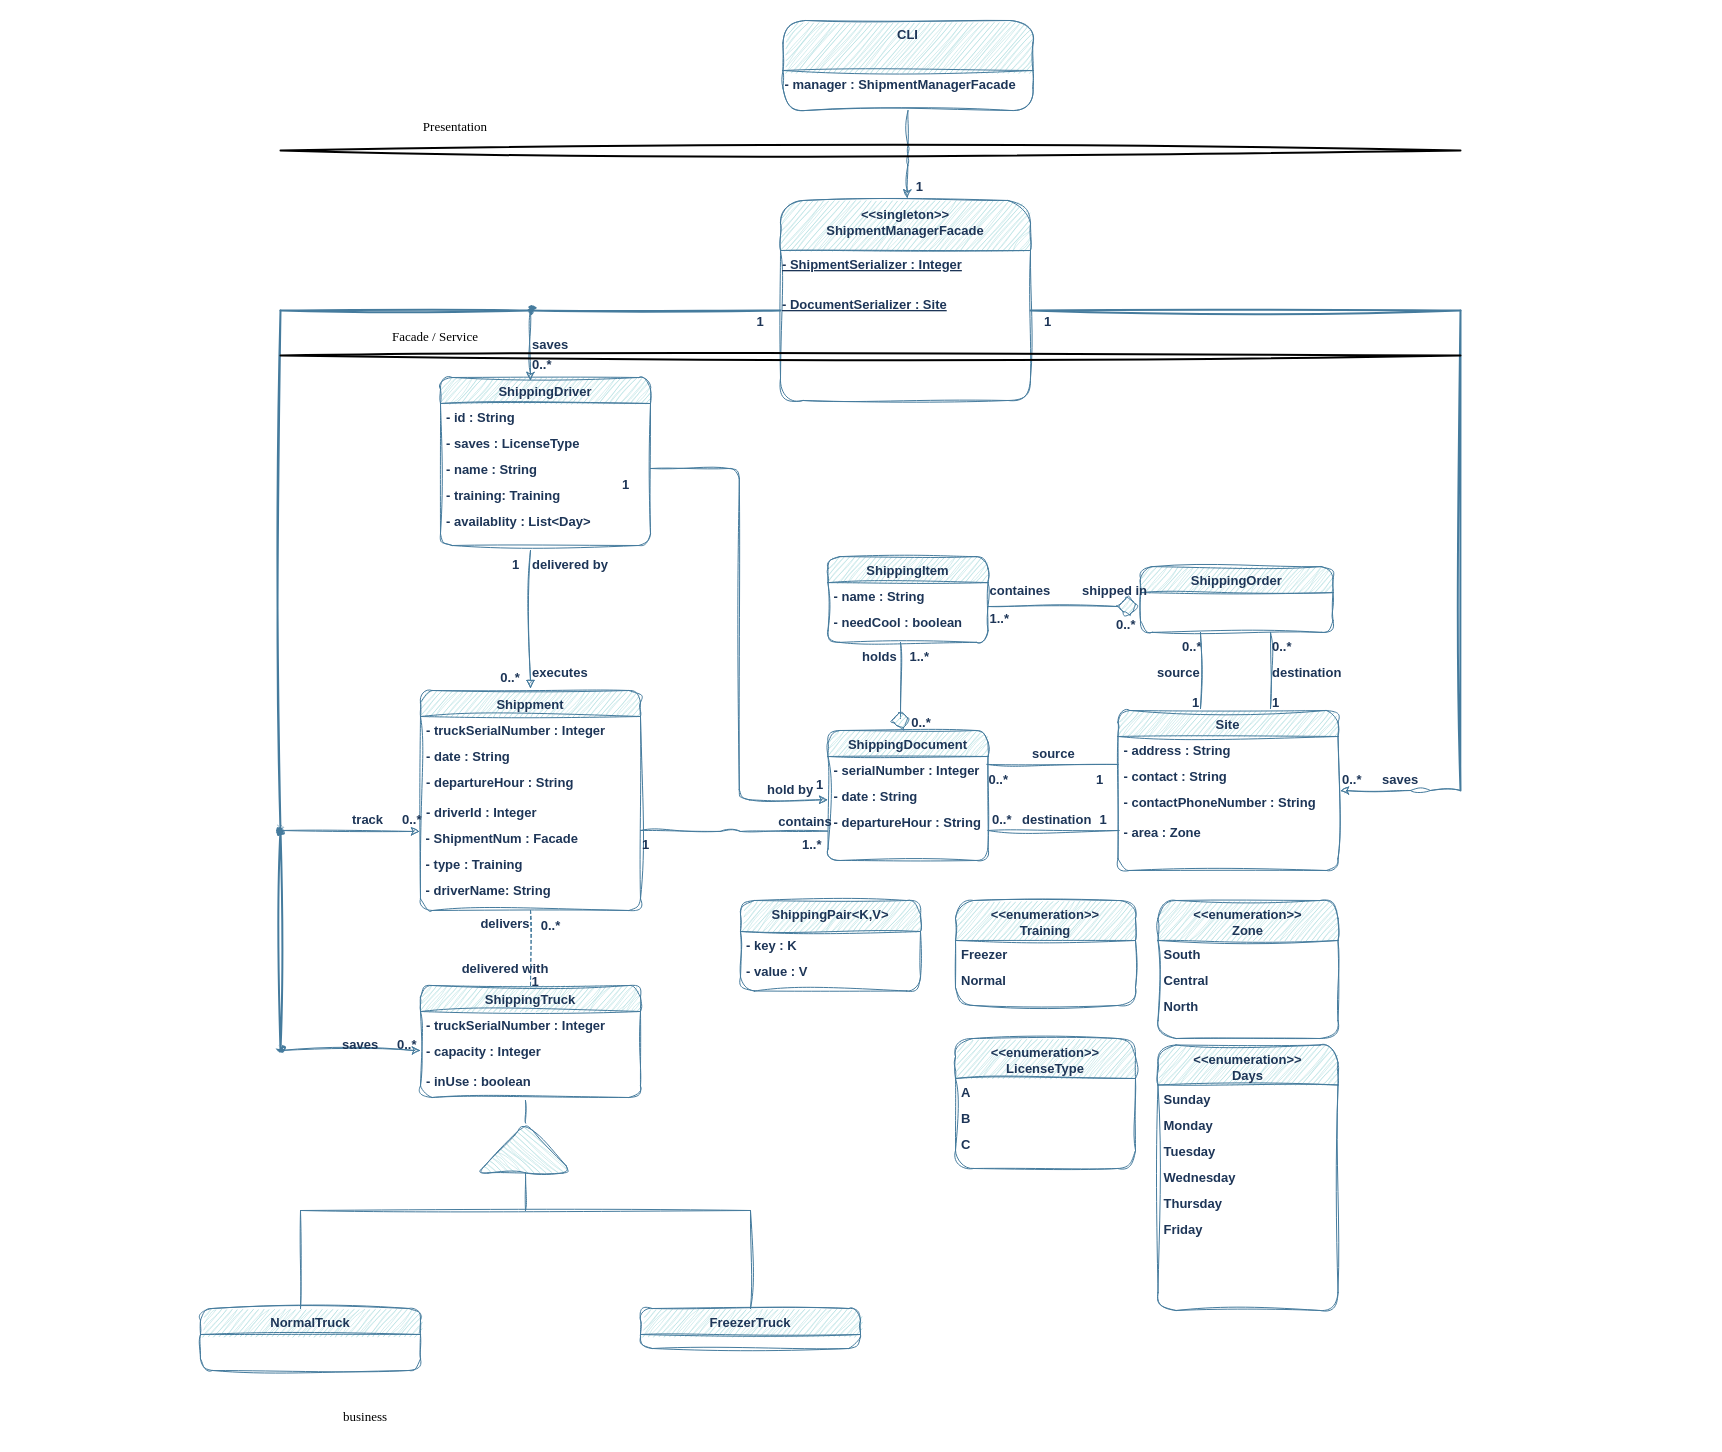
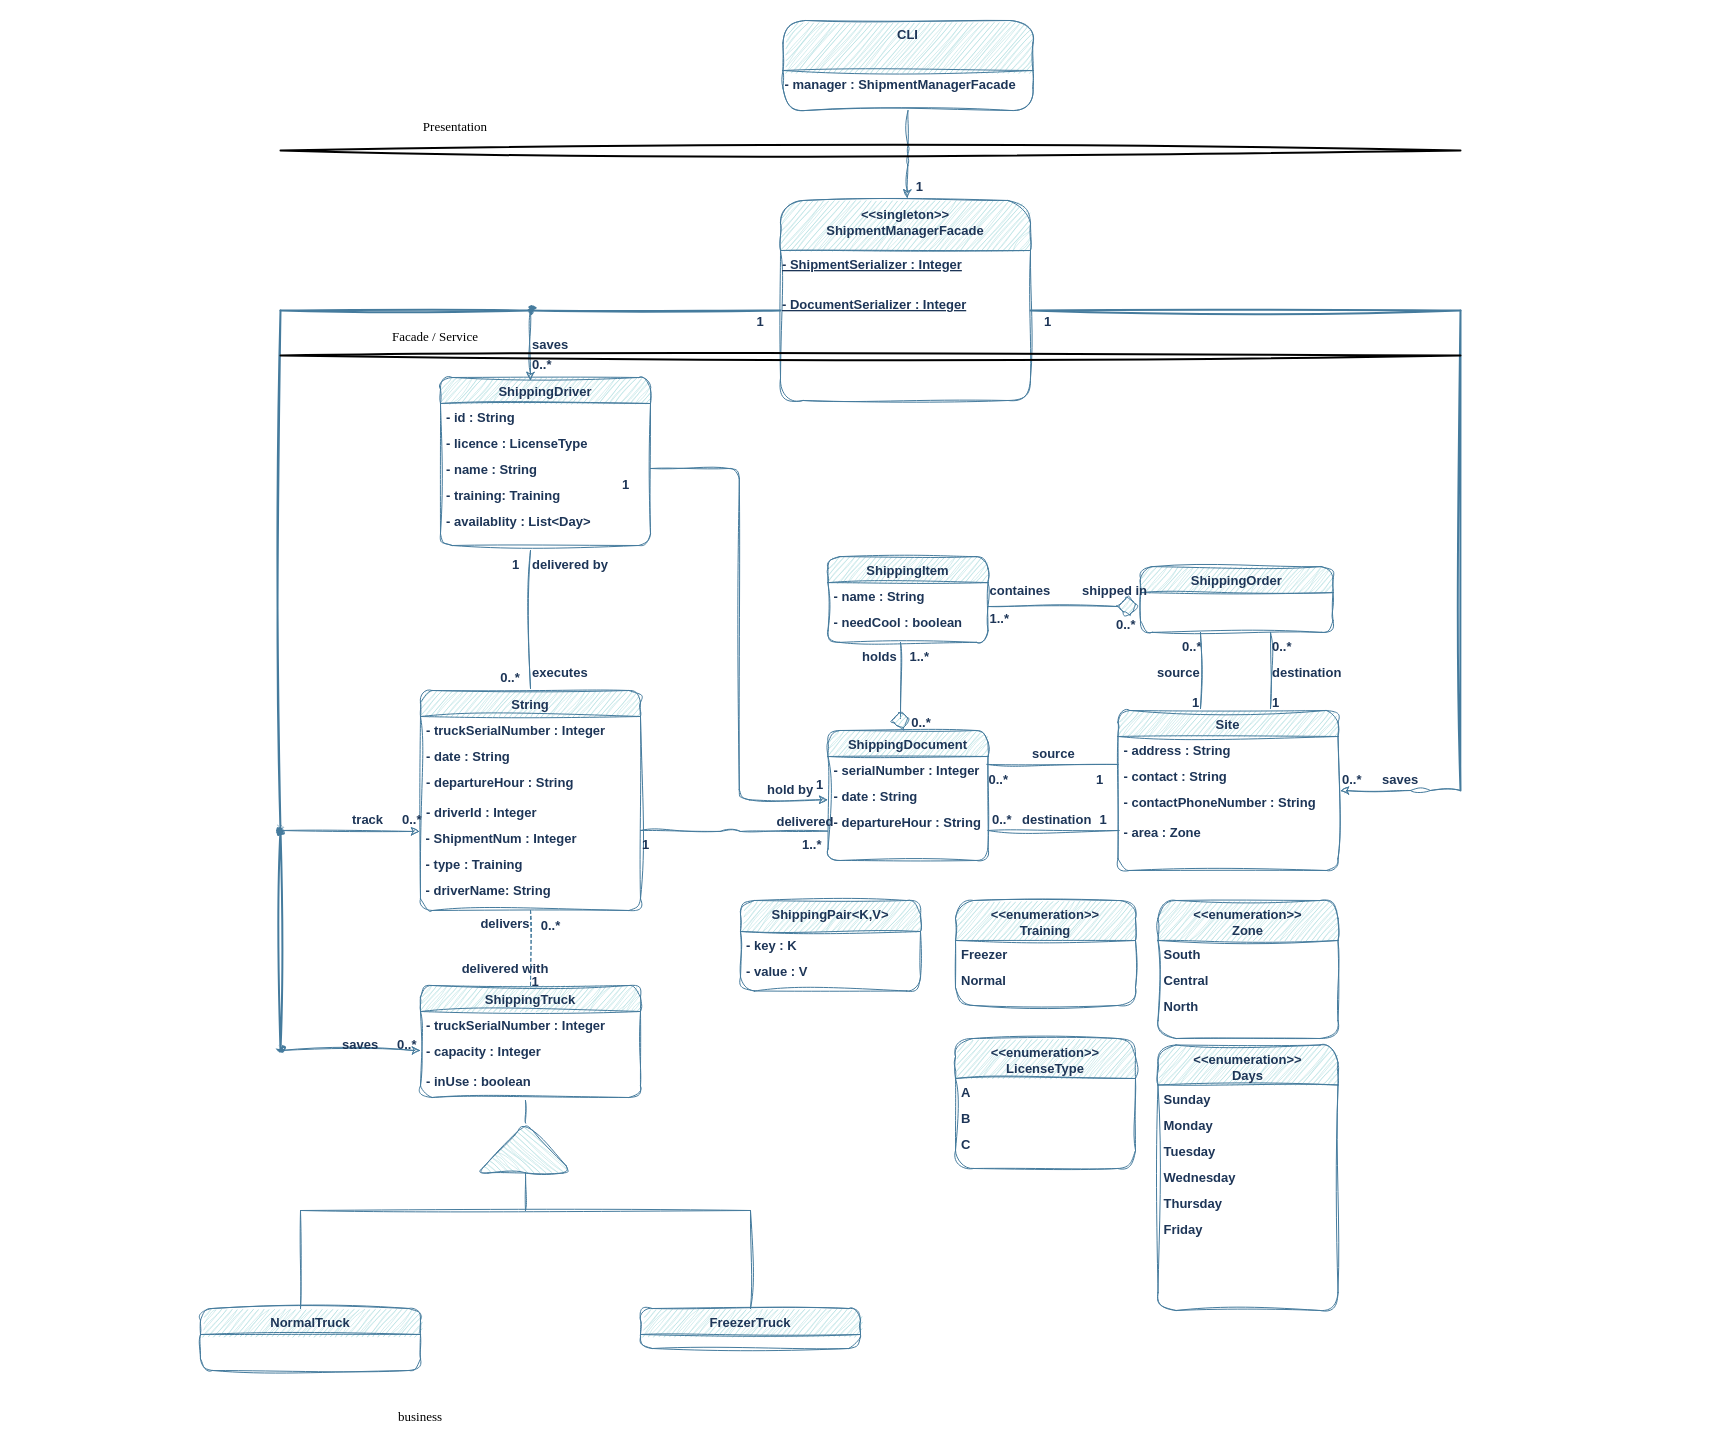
(867, 305) -> (879, 305)
(514, 444) -> (518, 444)
(531, 668) -> (531, 672)
(530, 705) -> (530, 705)
(805, 821) -> (805, 821)
(497, 839) -> (501, 839)
(366, 1416) -> (421, 1416)
